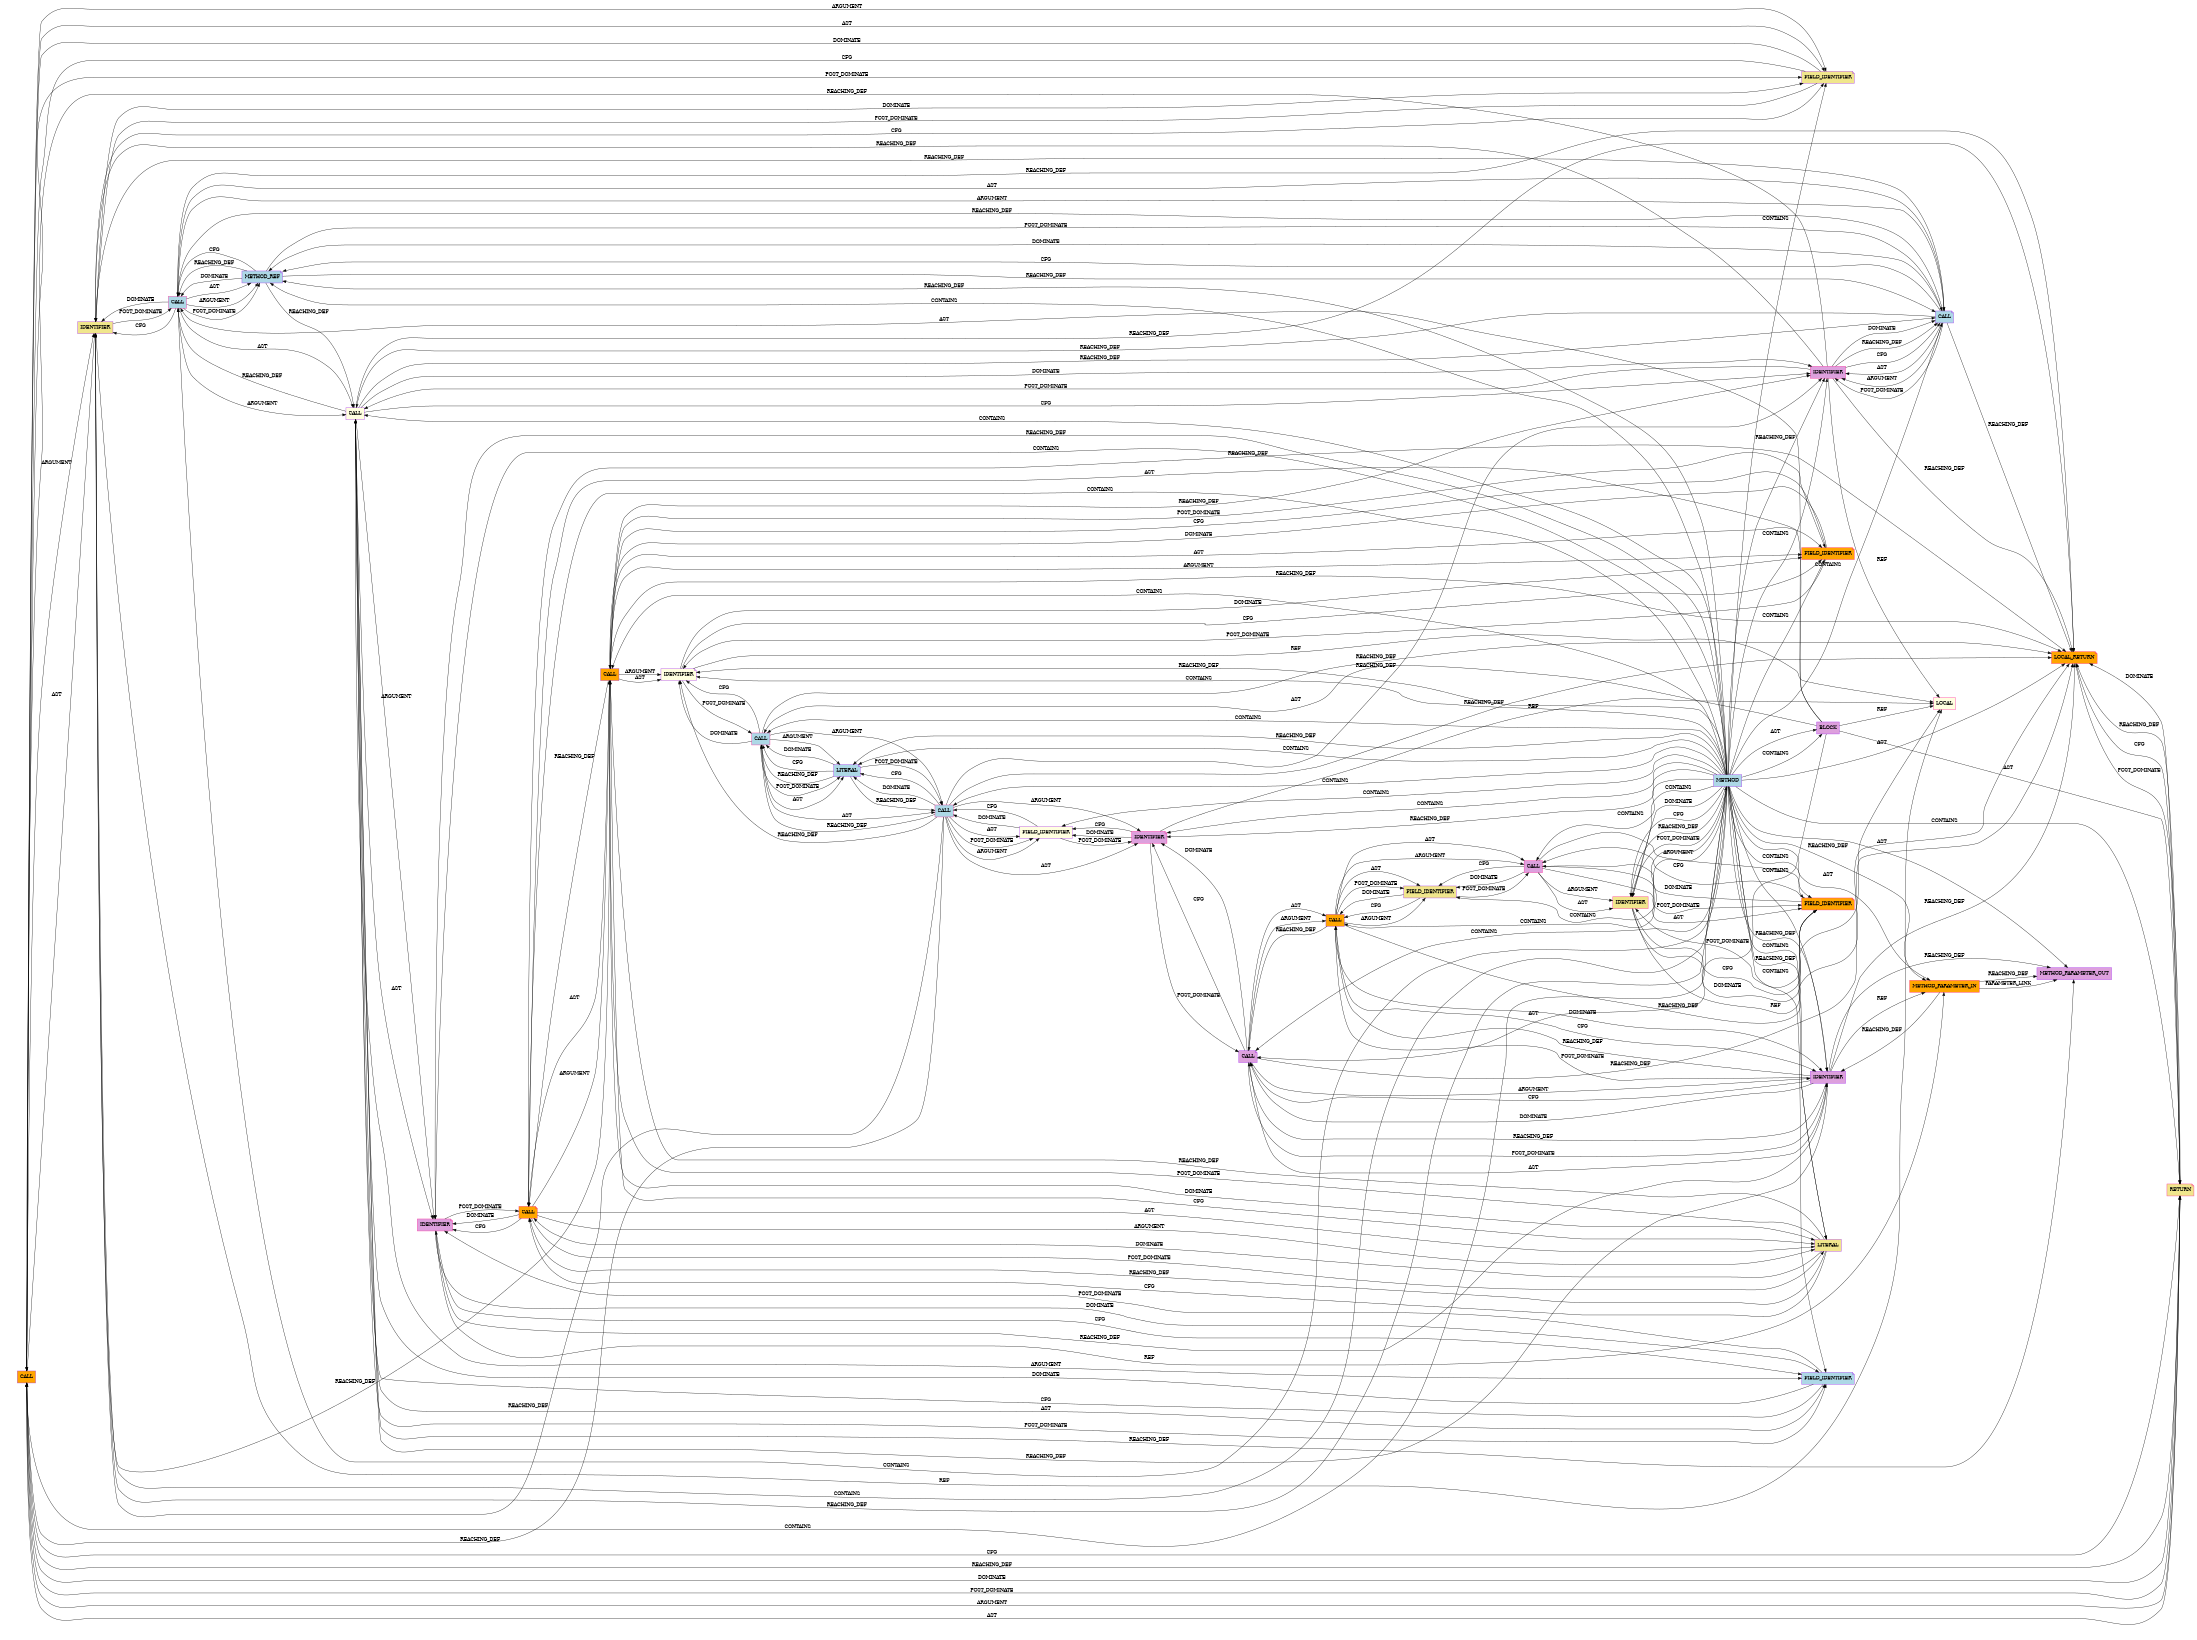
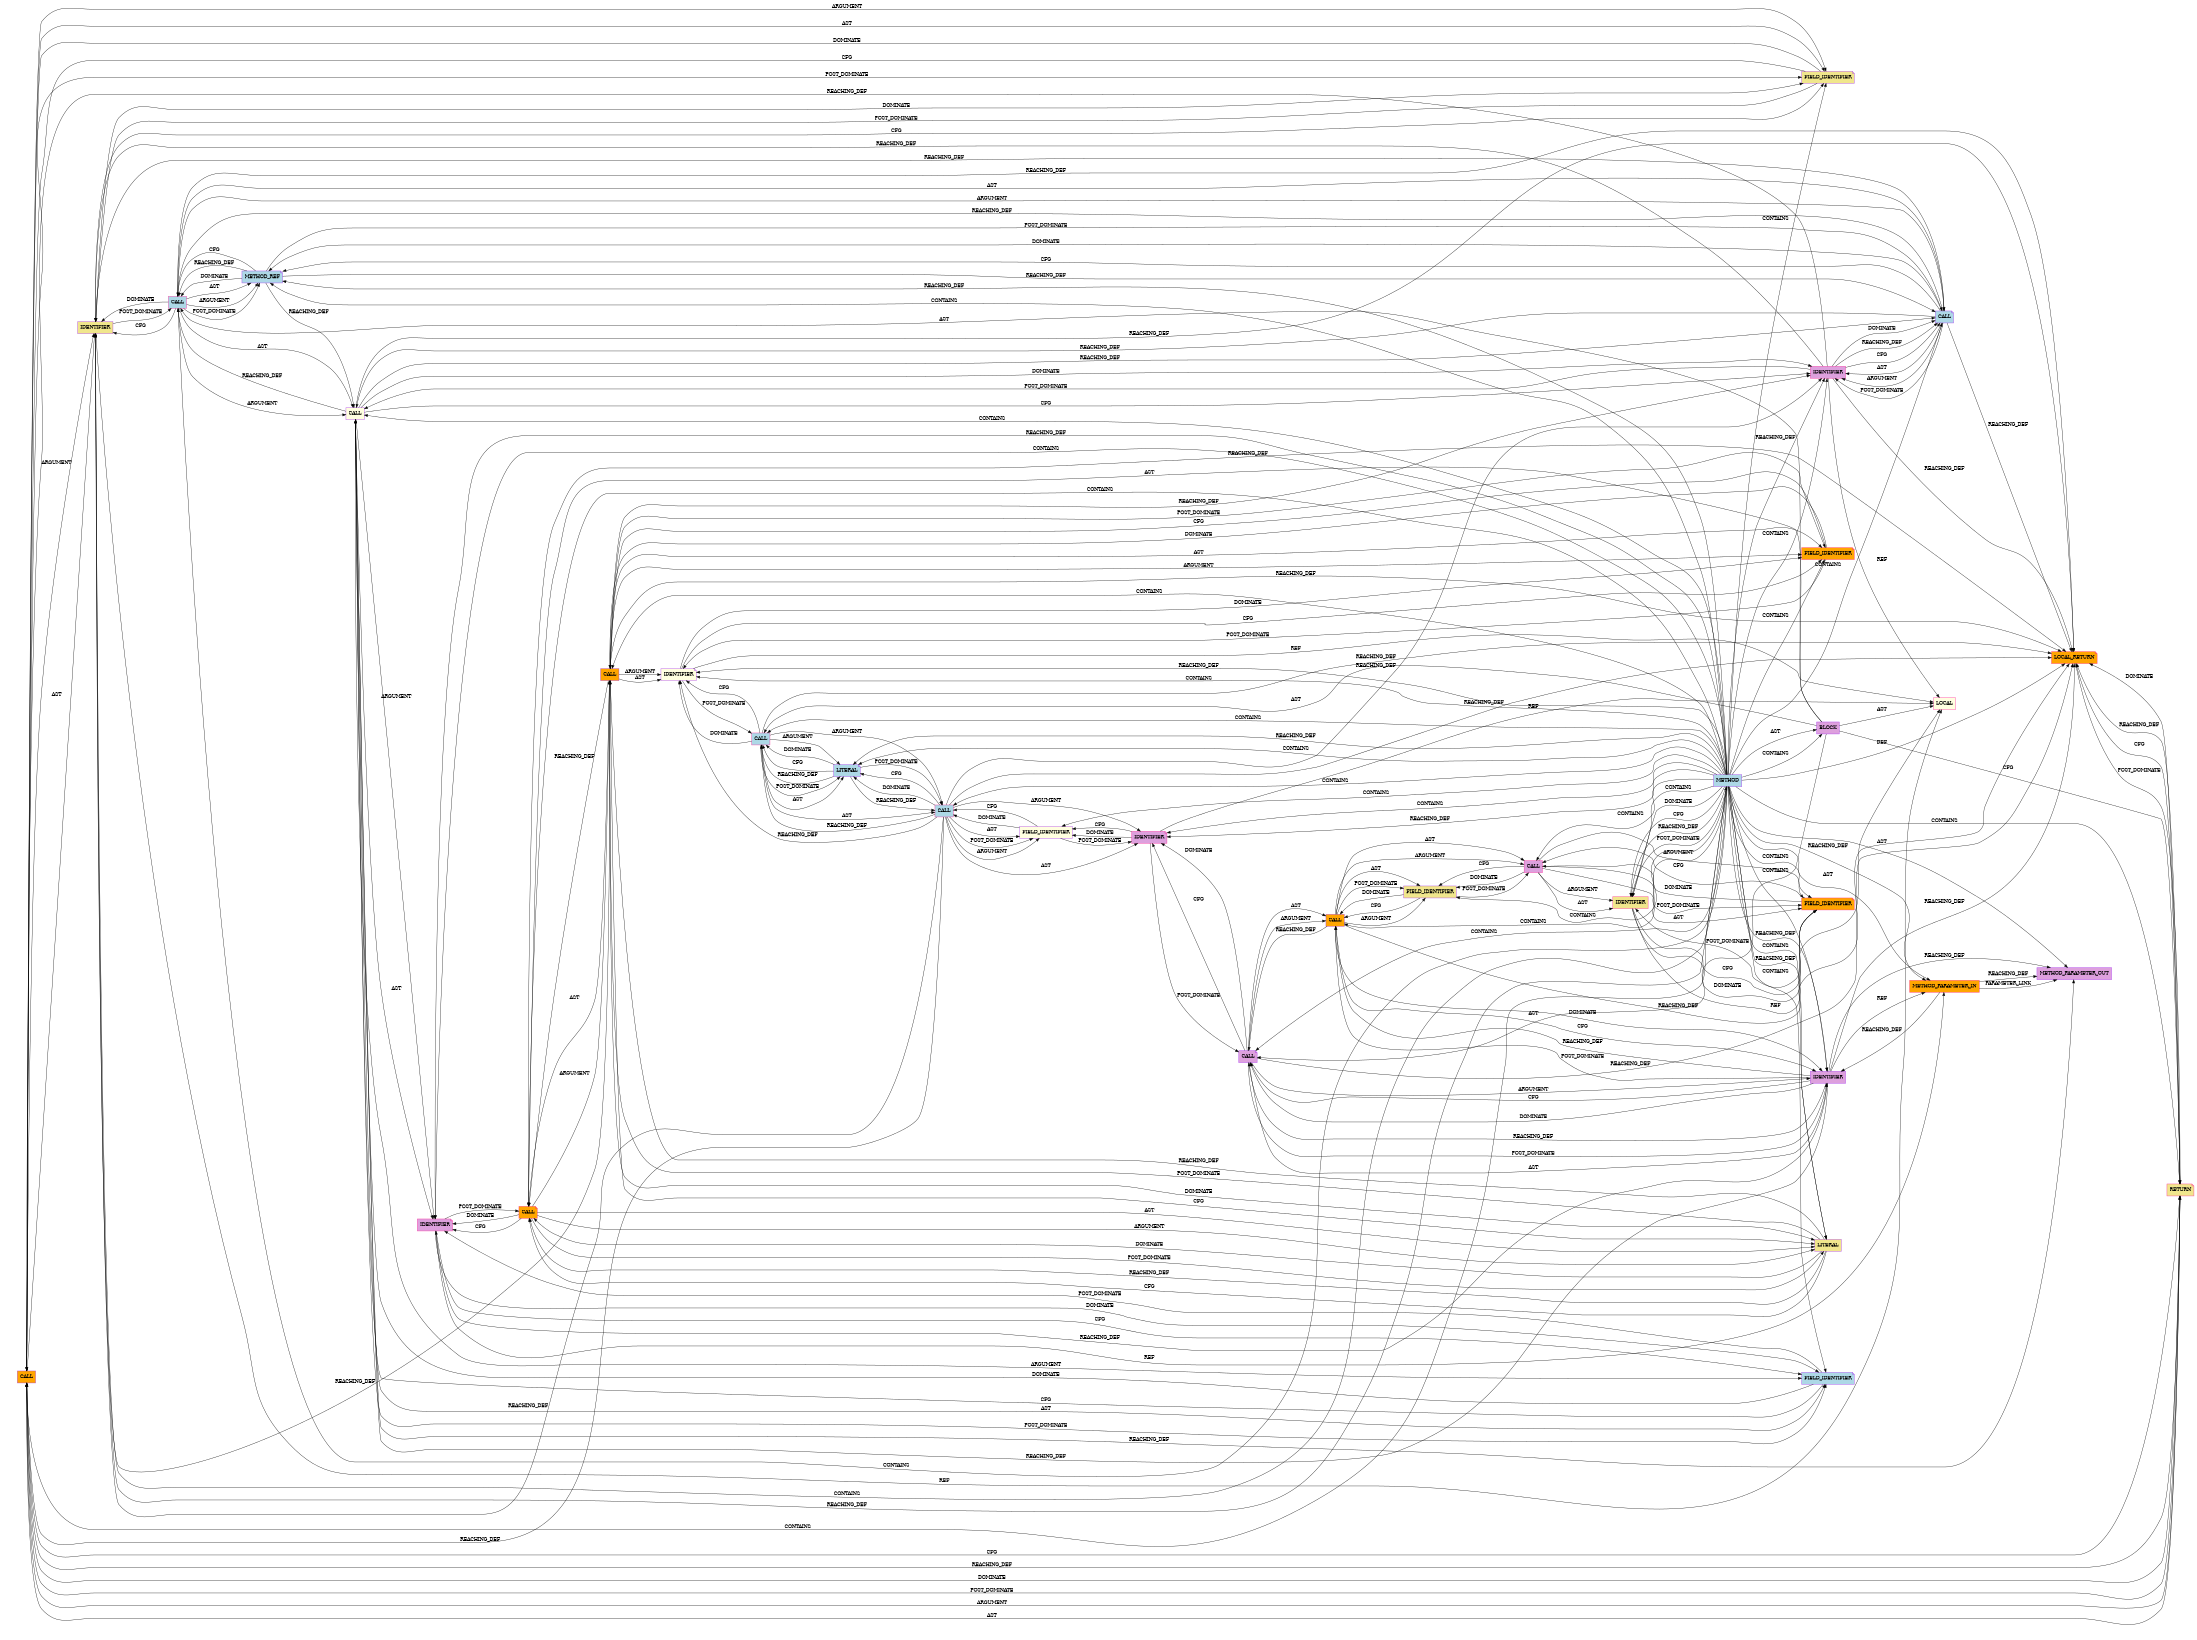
(1882, 709) -> (1882, 709)
(1882, 742) -> (1882, 742)
(2008, 768) -> (2008, 768)
